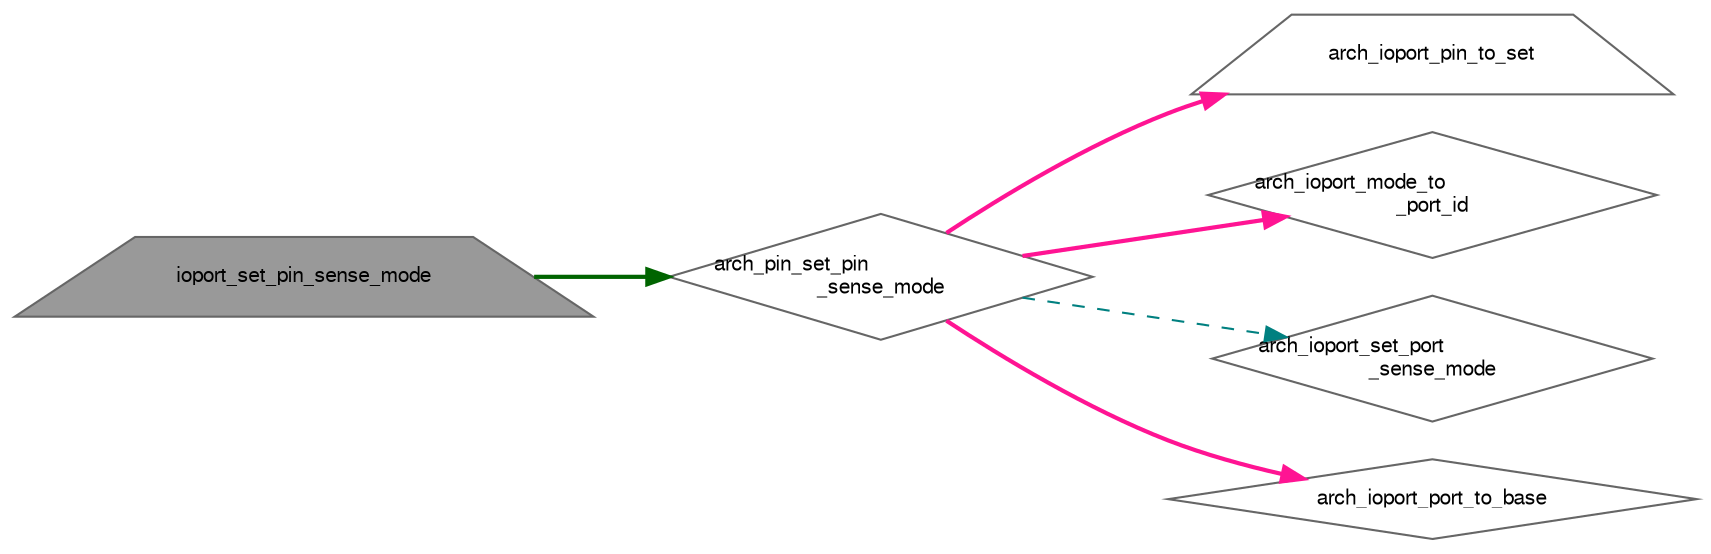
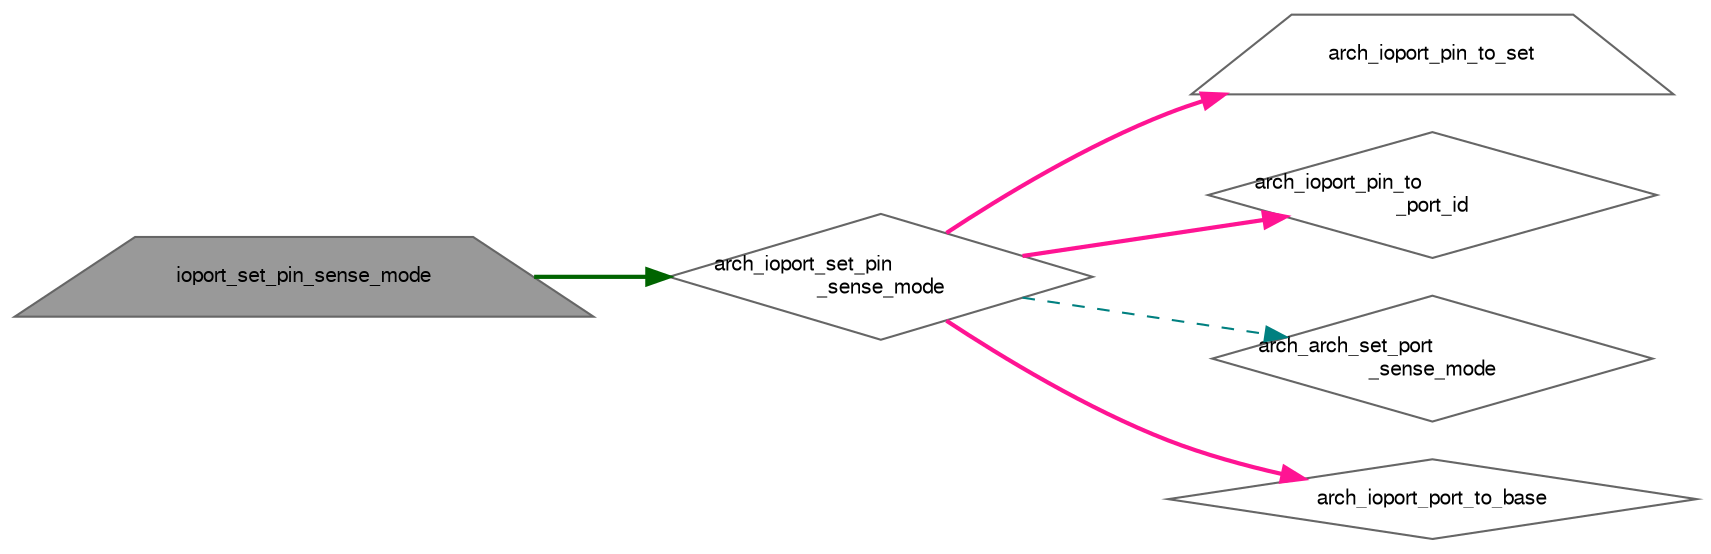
(1432, 195) -> (1432, 195)
(881, 277) -> (881, 277)
(1432, 359) -> (1432, 359)
